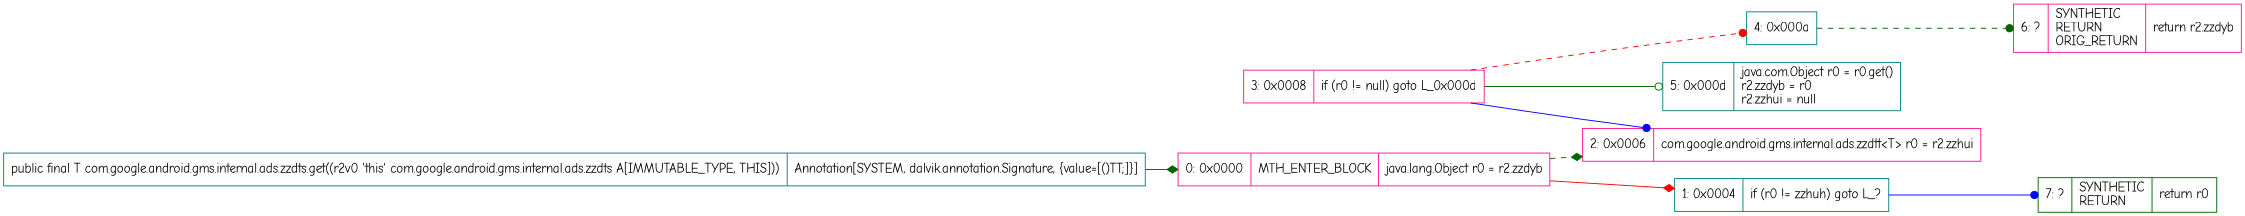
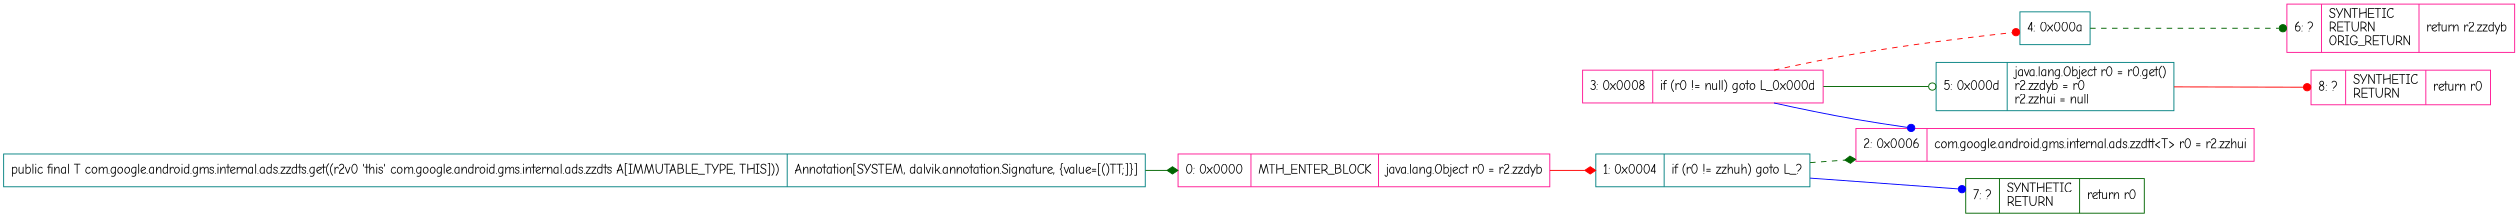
(1817, 72) -> (2091, 72)
none -> (2401, 87)
(1561, 158) -> (1827, 161)
